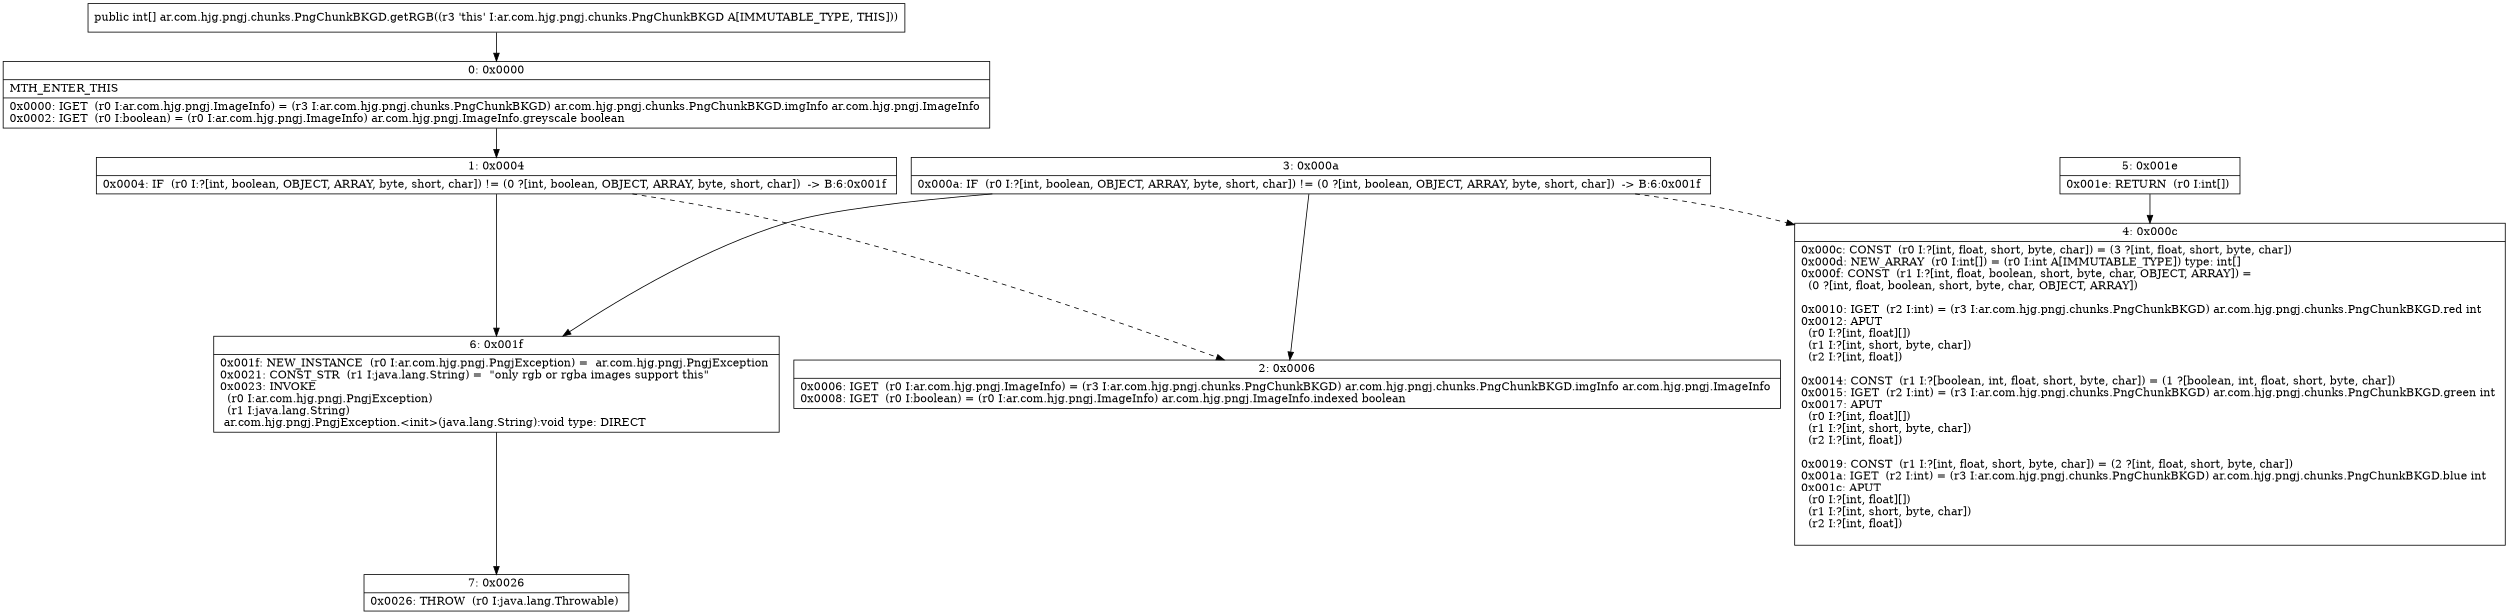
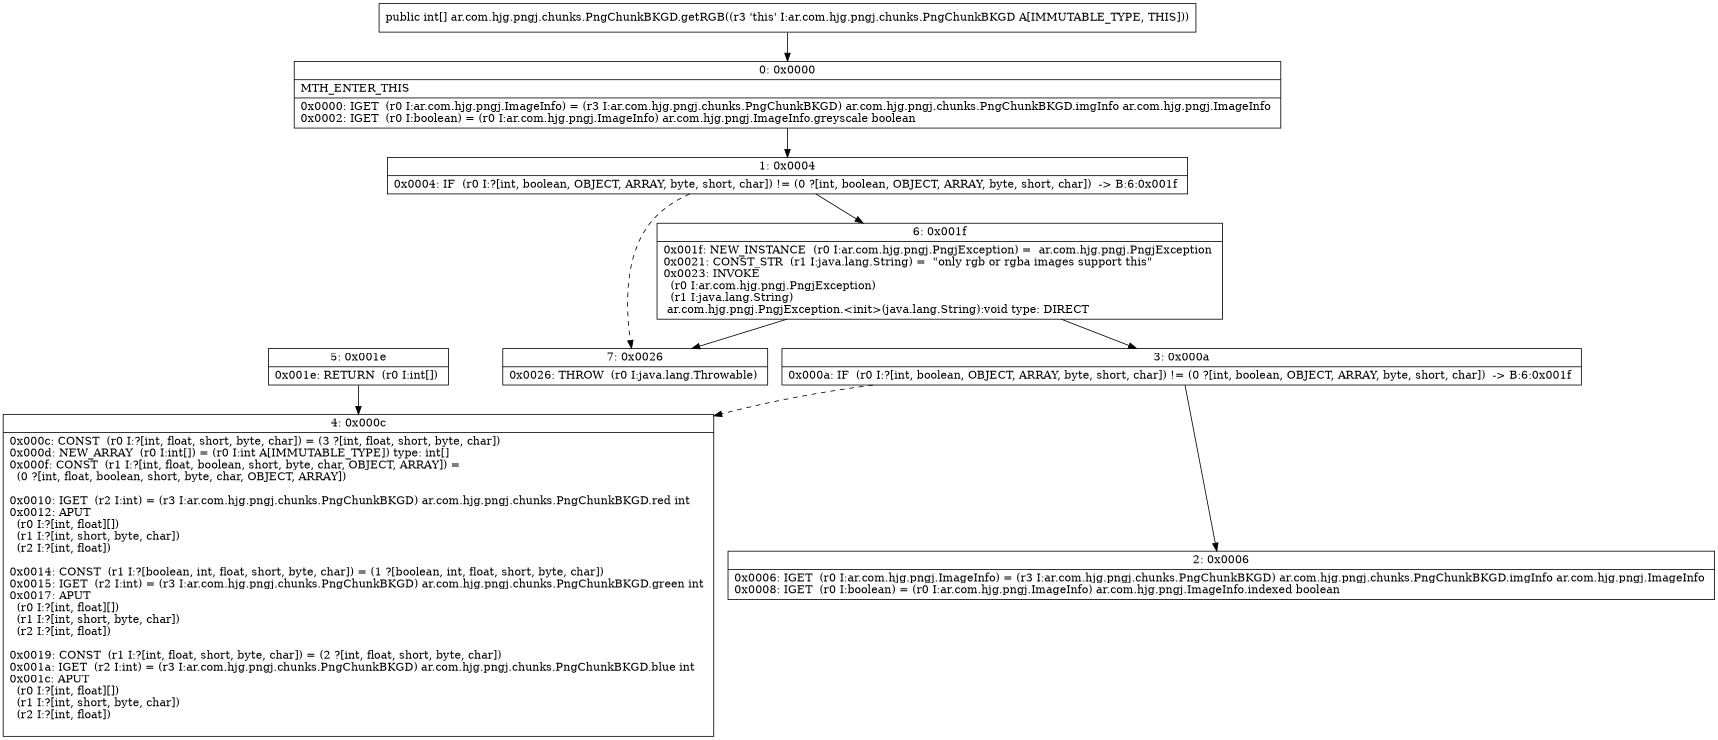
(770, 229) -> (1095, 332)
(928, 261) -> (634, 255)
